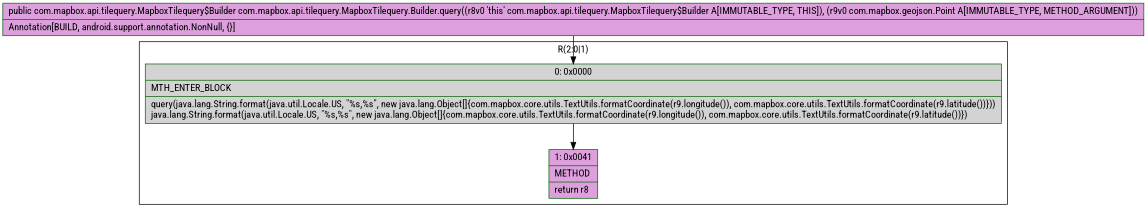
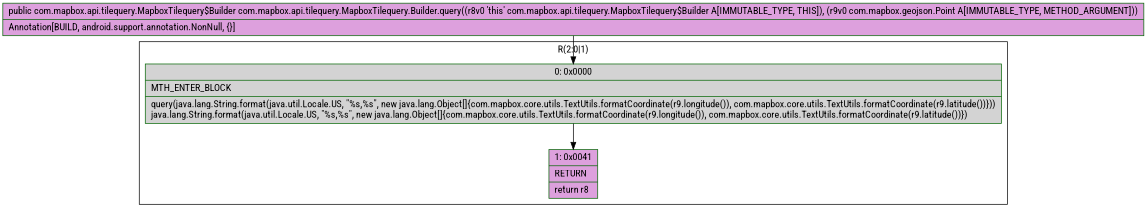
(573, 174) -> (571, 174)
